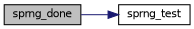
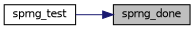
(95, 15) -> (89, 15)
